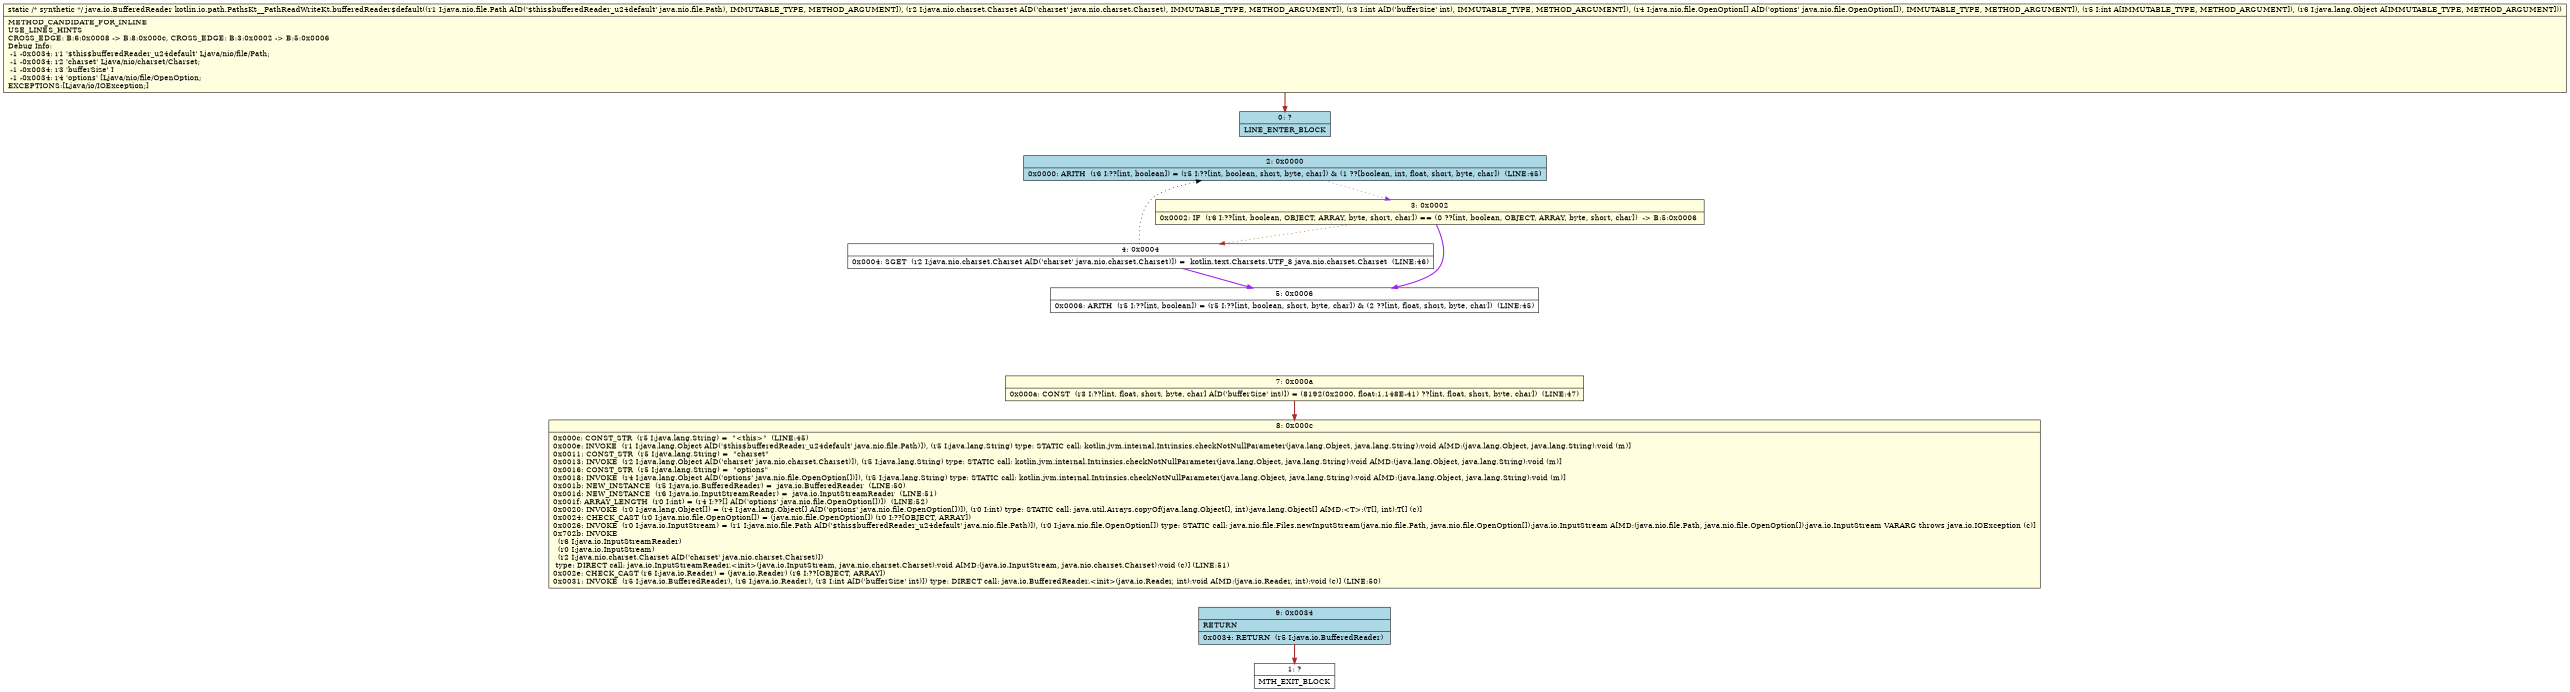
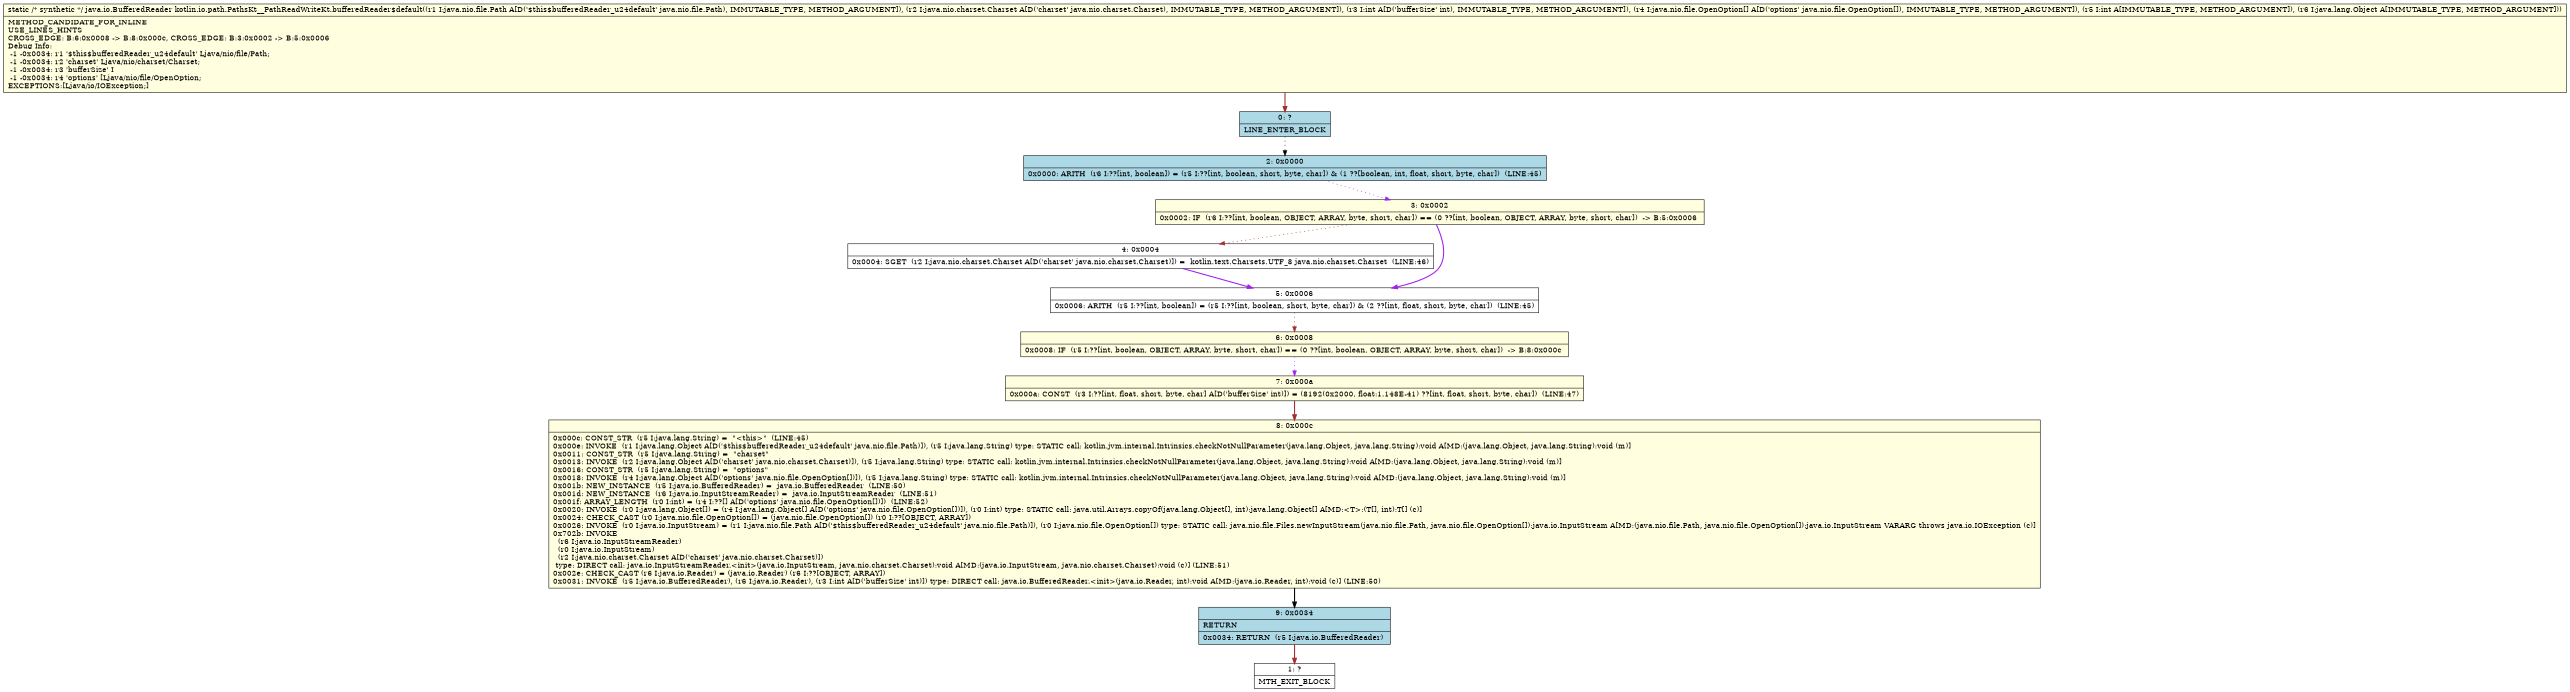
(1152, 199) -> (1285, 143)
none -> (1295, 344)
none -> (1295, 595)
